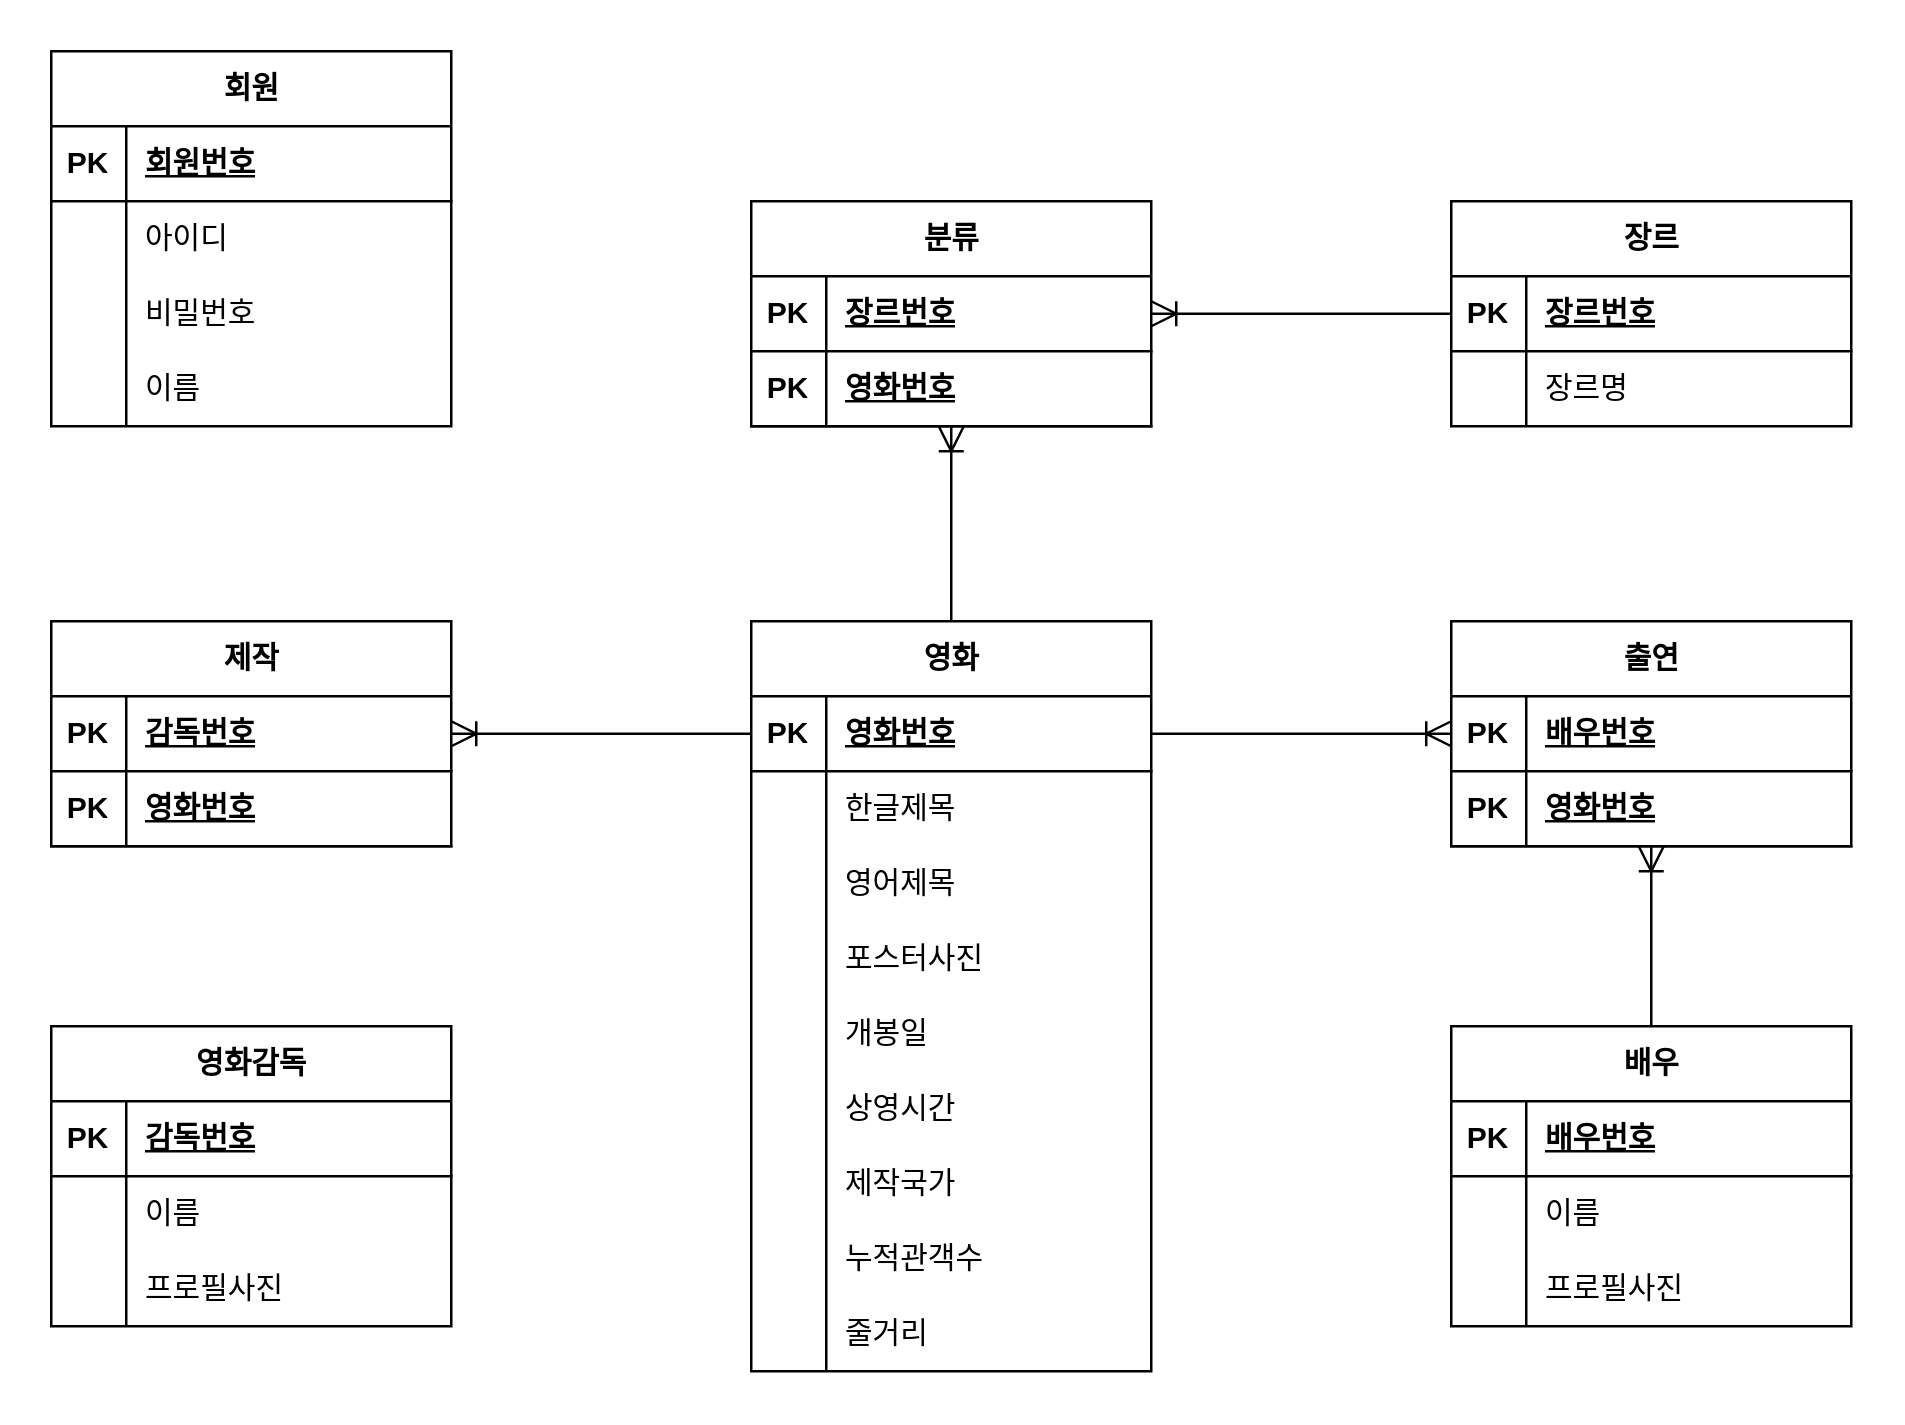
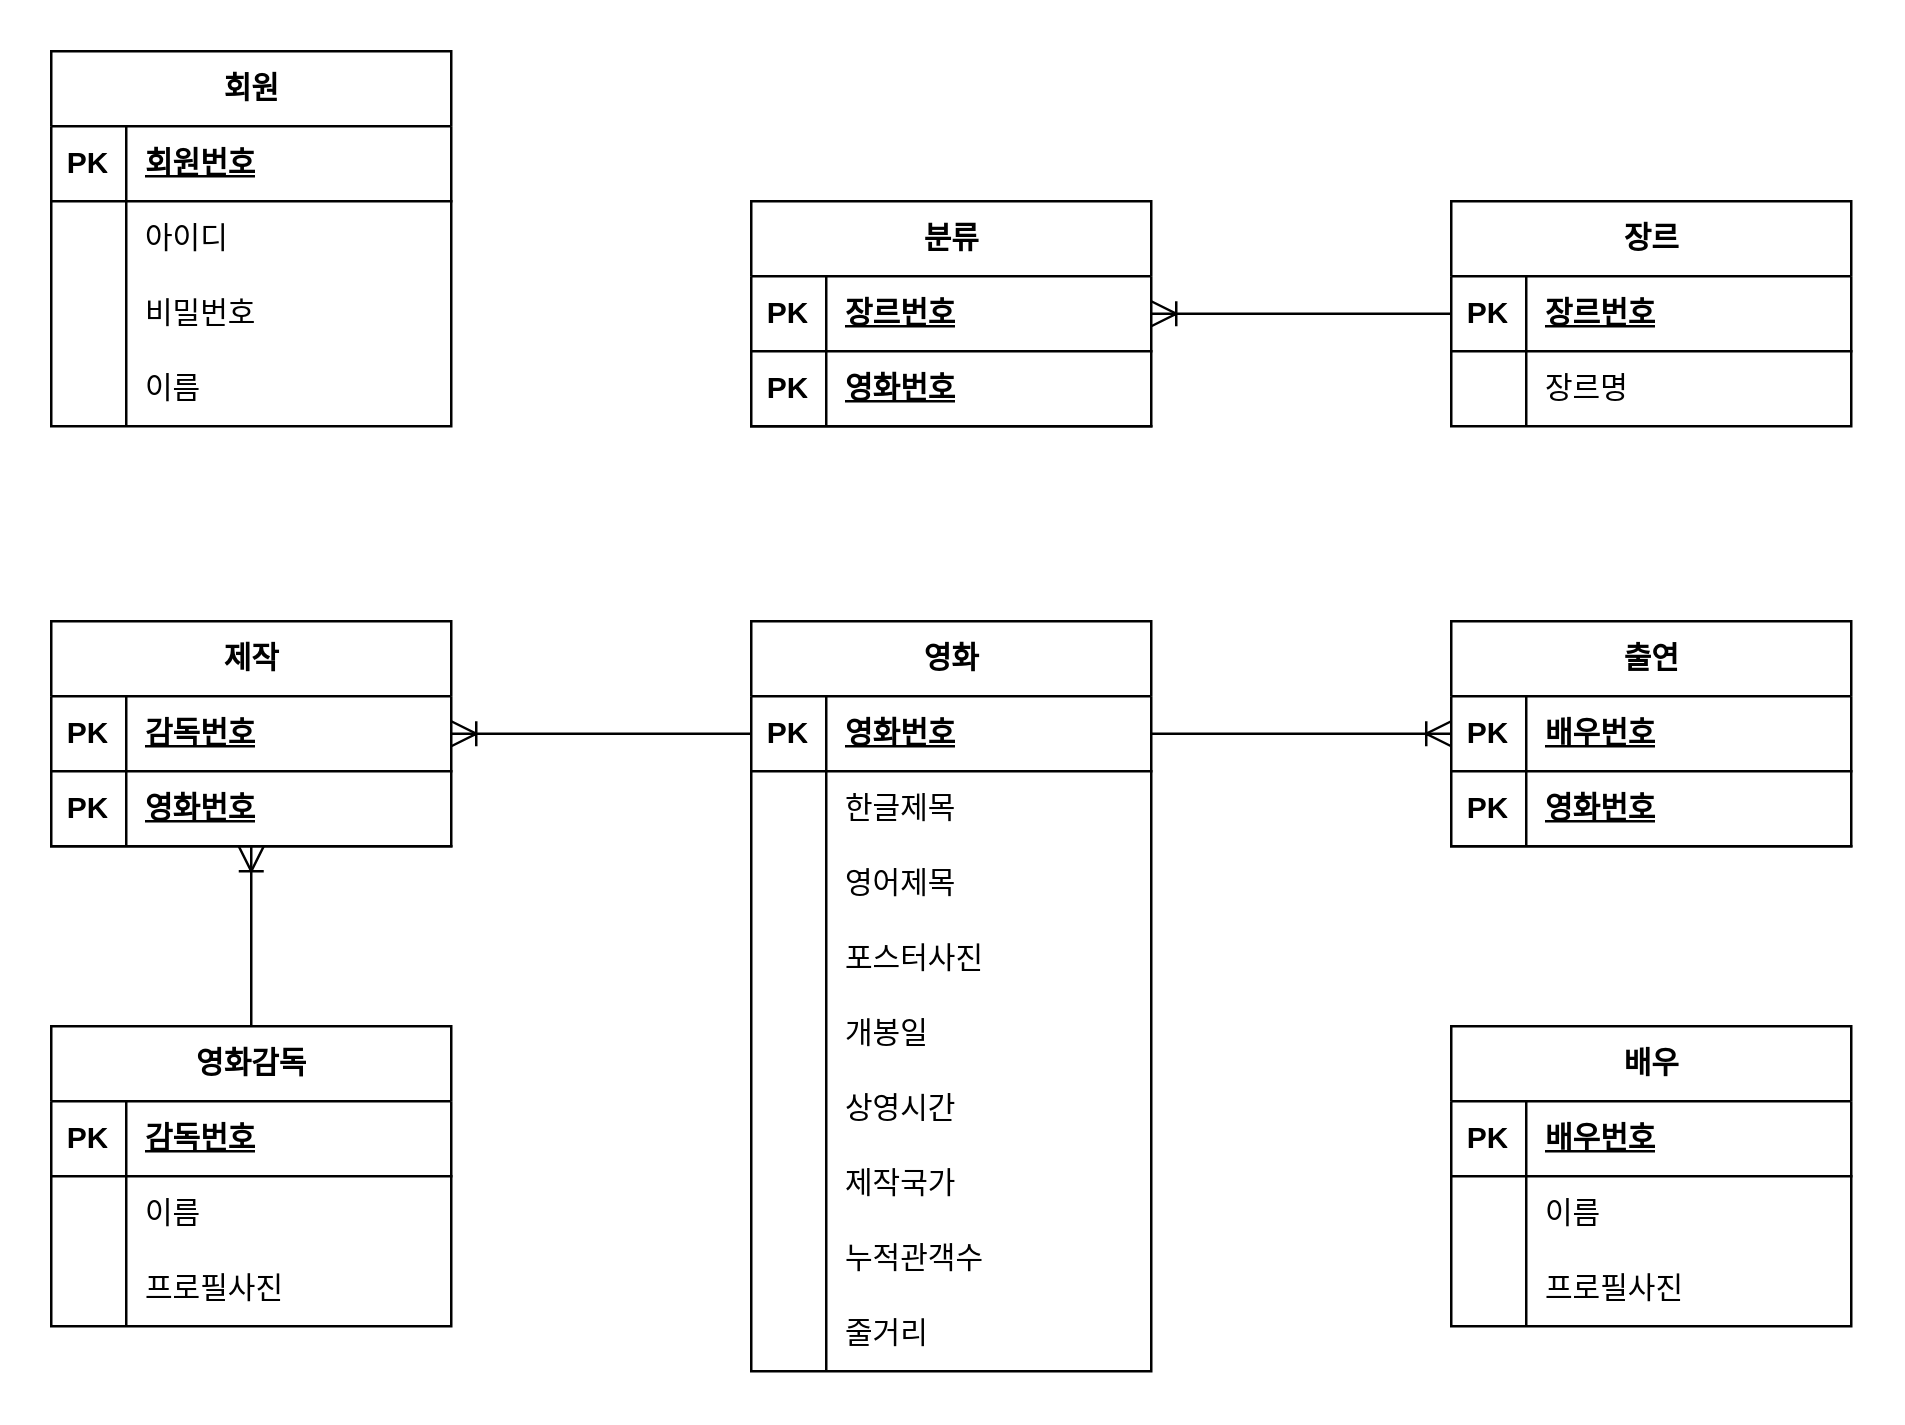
(951, 526) -> none
none -> (251, 939)
(1651, 939) -> none
